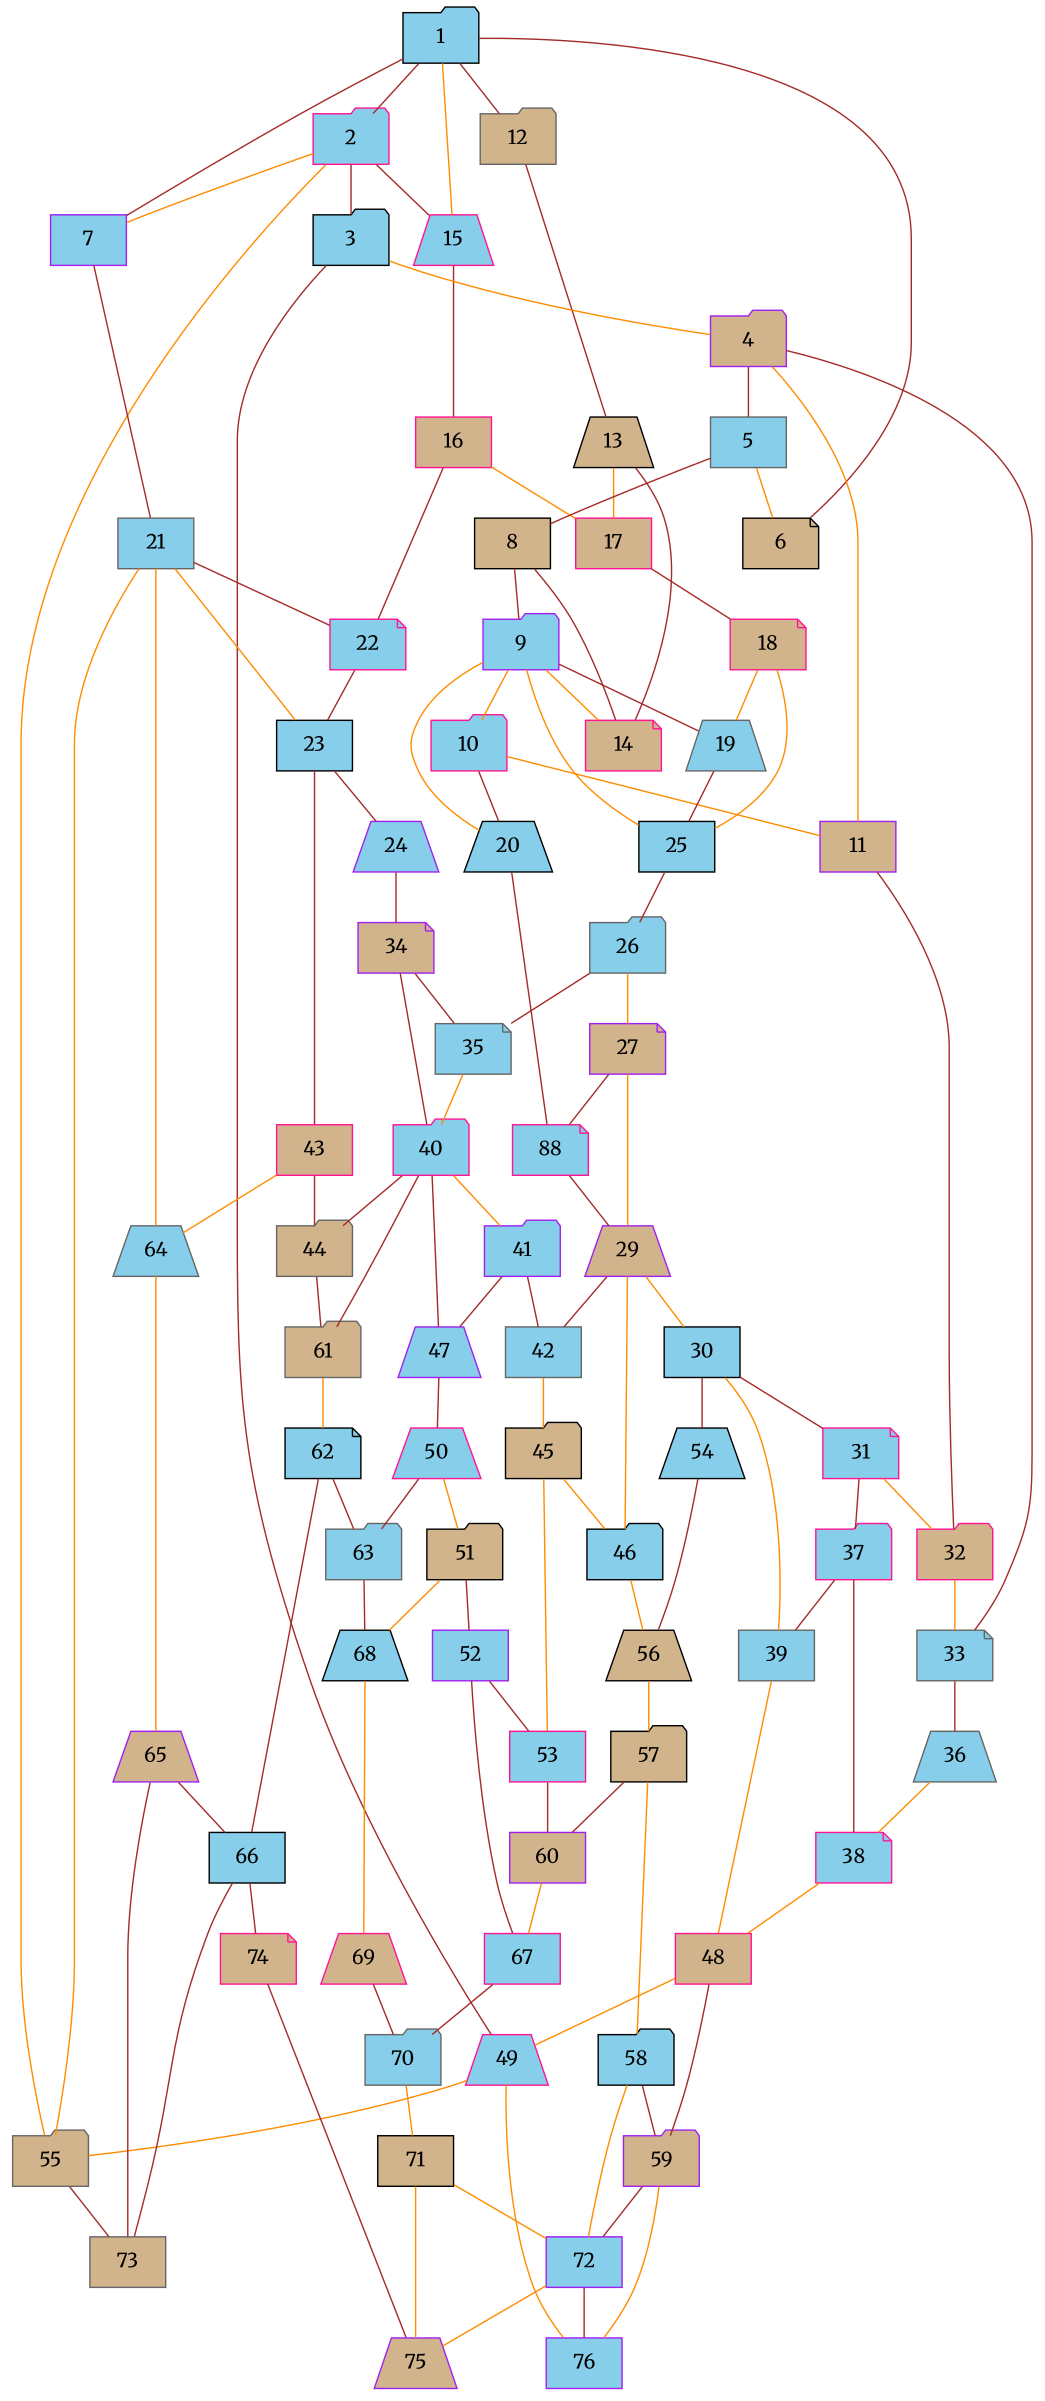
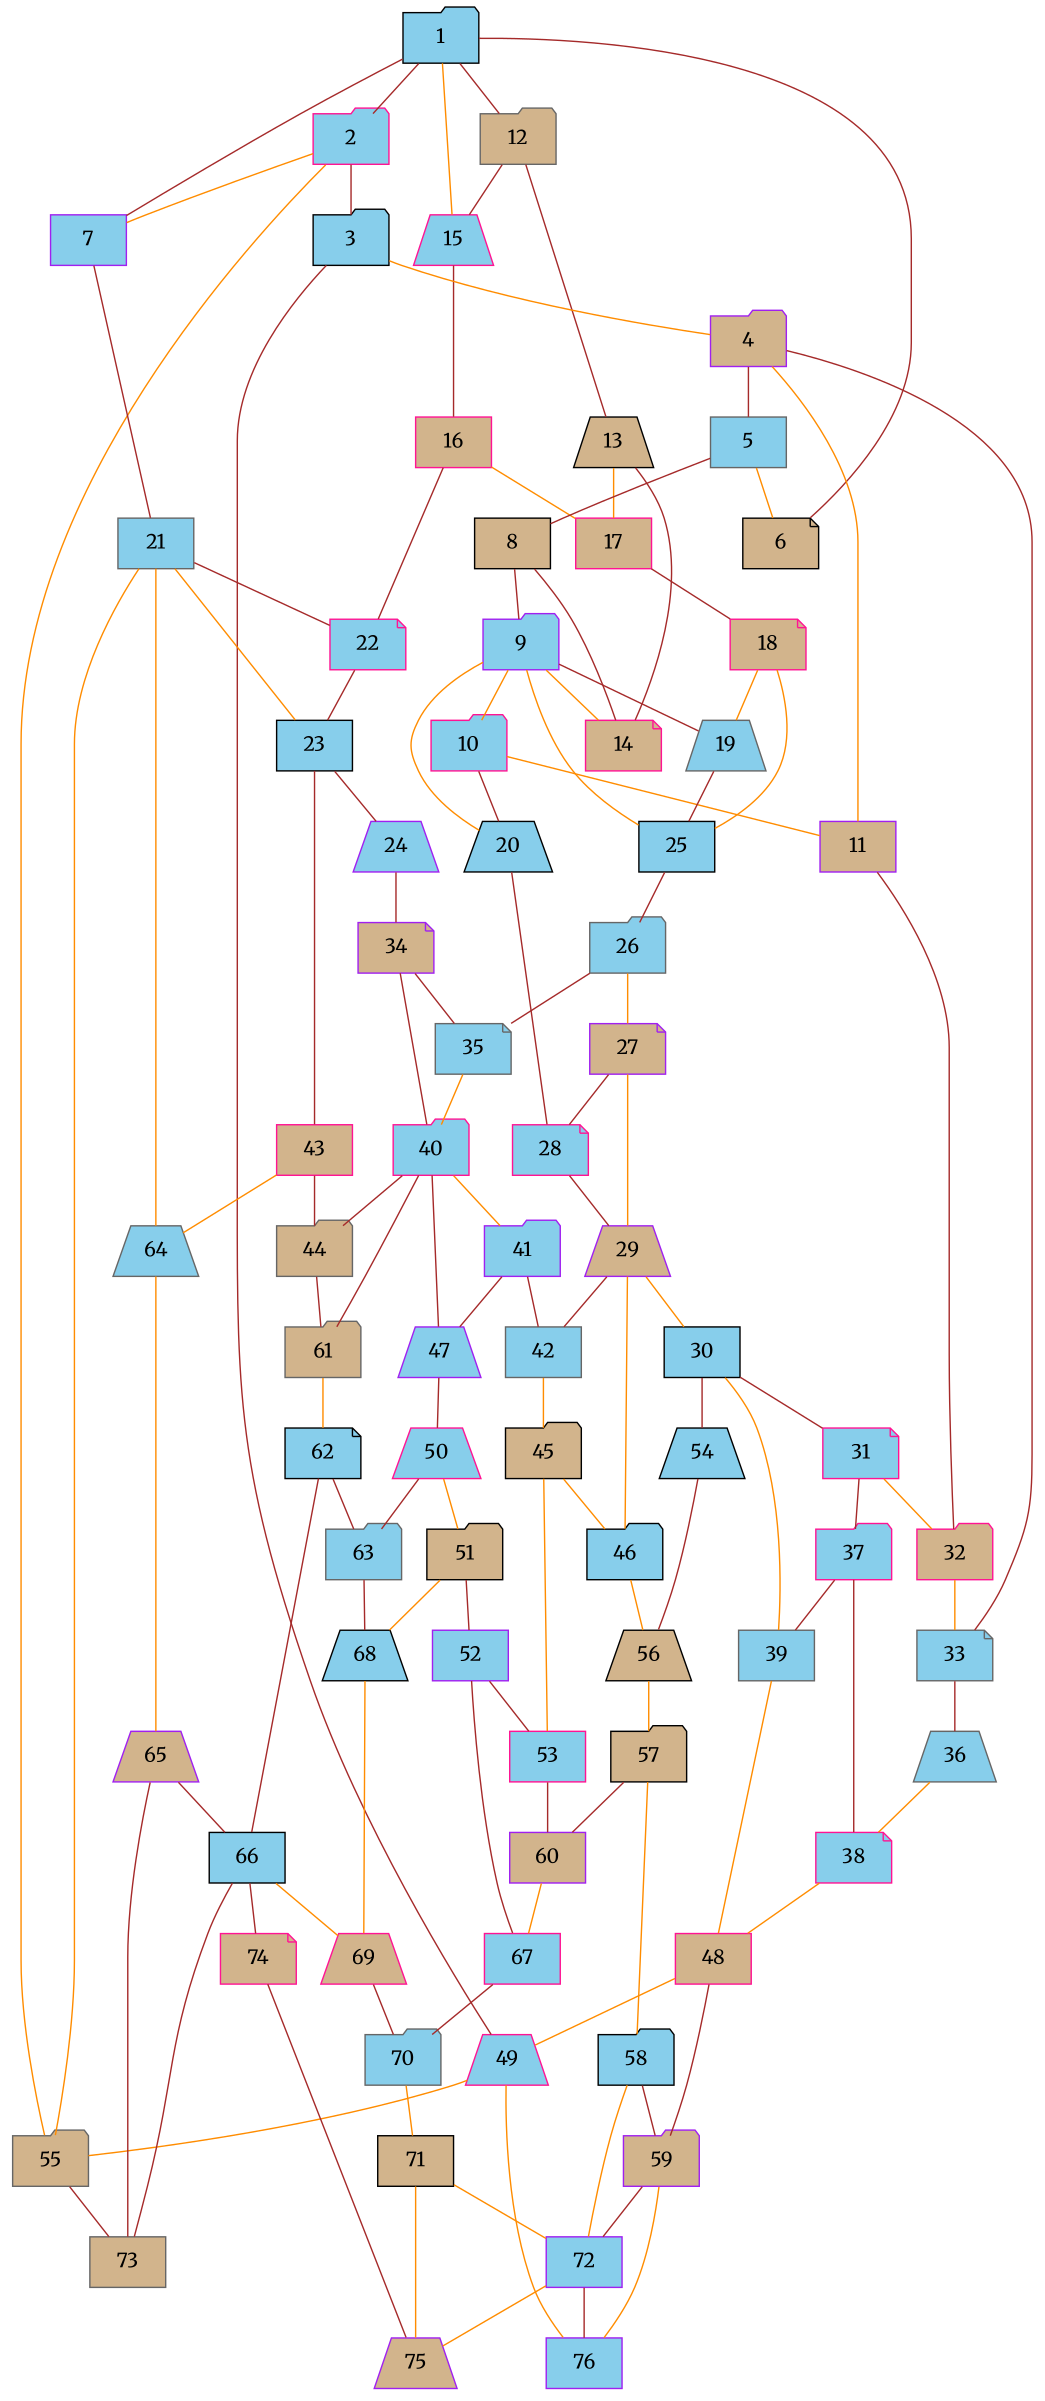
(403, 190) -> (486, 190)
(550, 1150) -> (550, 1150)
none -> (307, 1910)
